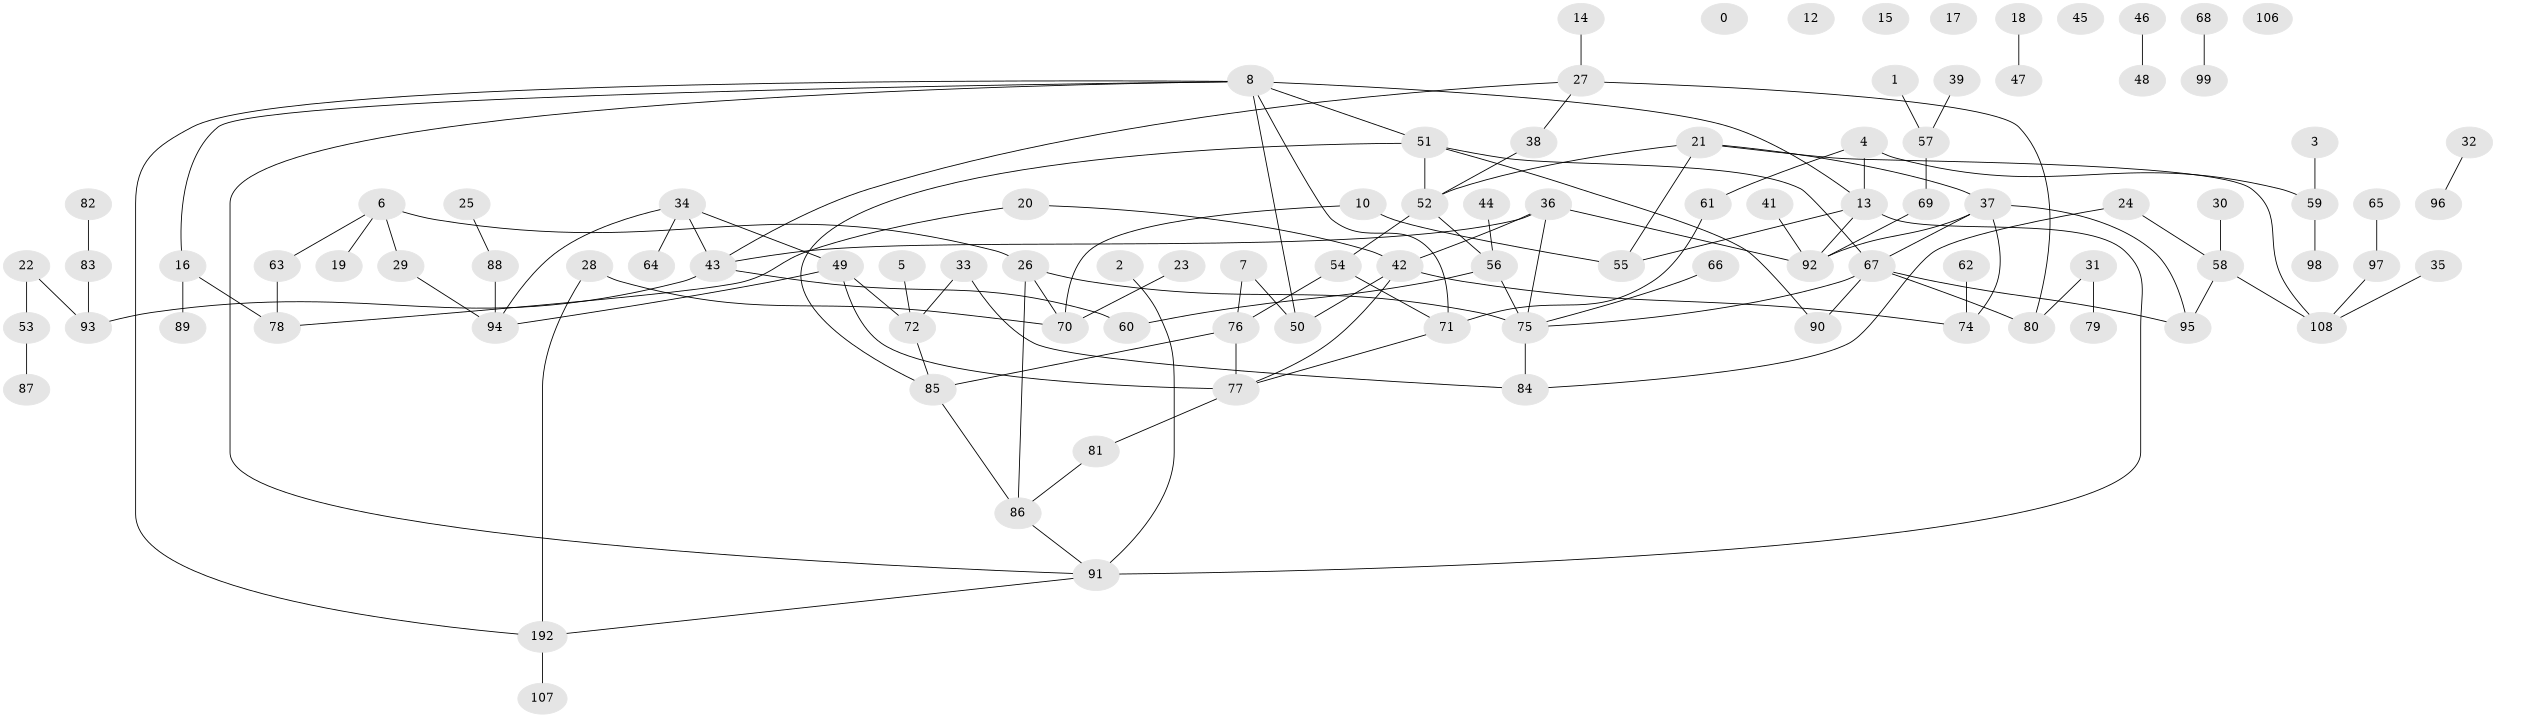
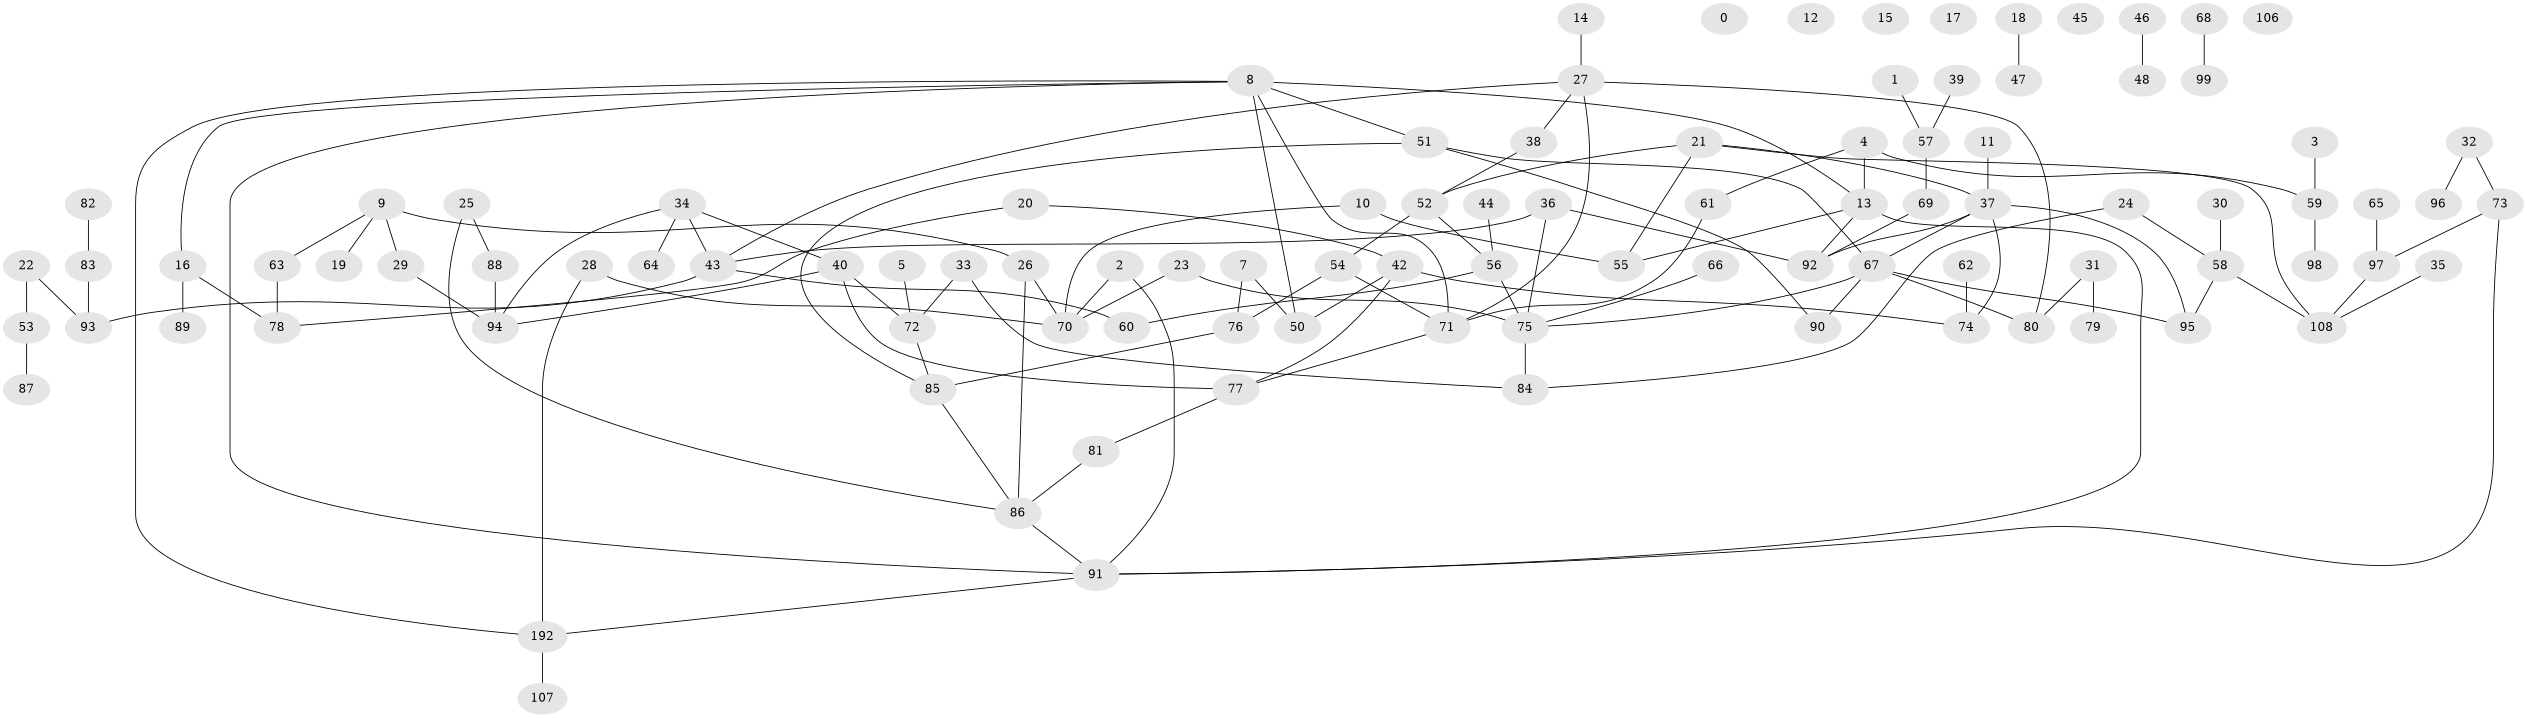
none -> (1988, 142)
(1425, 173) -> none
(382, 204) -> (382, 204)
(1770, 204) -> none
none -> (2500, 204)
none -> (1573, 233)
(1484, 234) -> none
(840, 266) -> (840, 266)
(1276, 295) -> (1360, 300)
none -> (1093, 297)
(1236, 359) -> none
none -> (657, 437)
